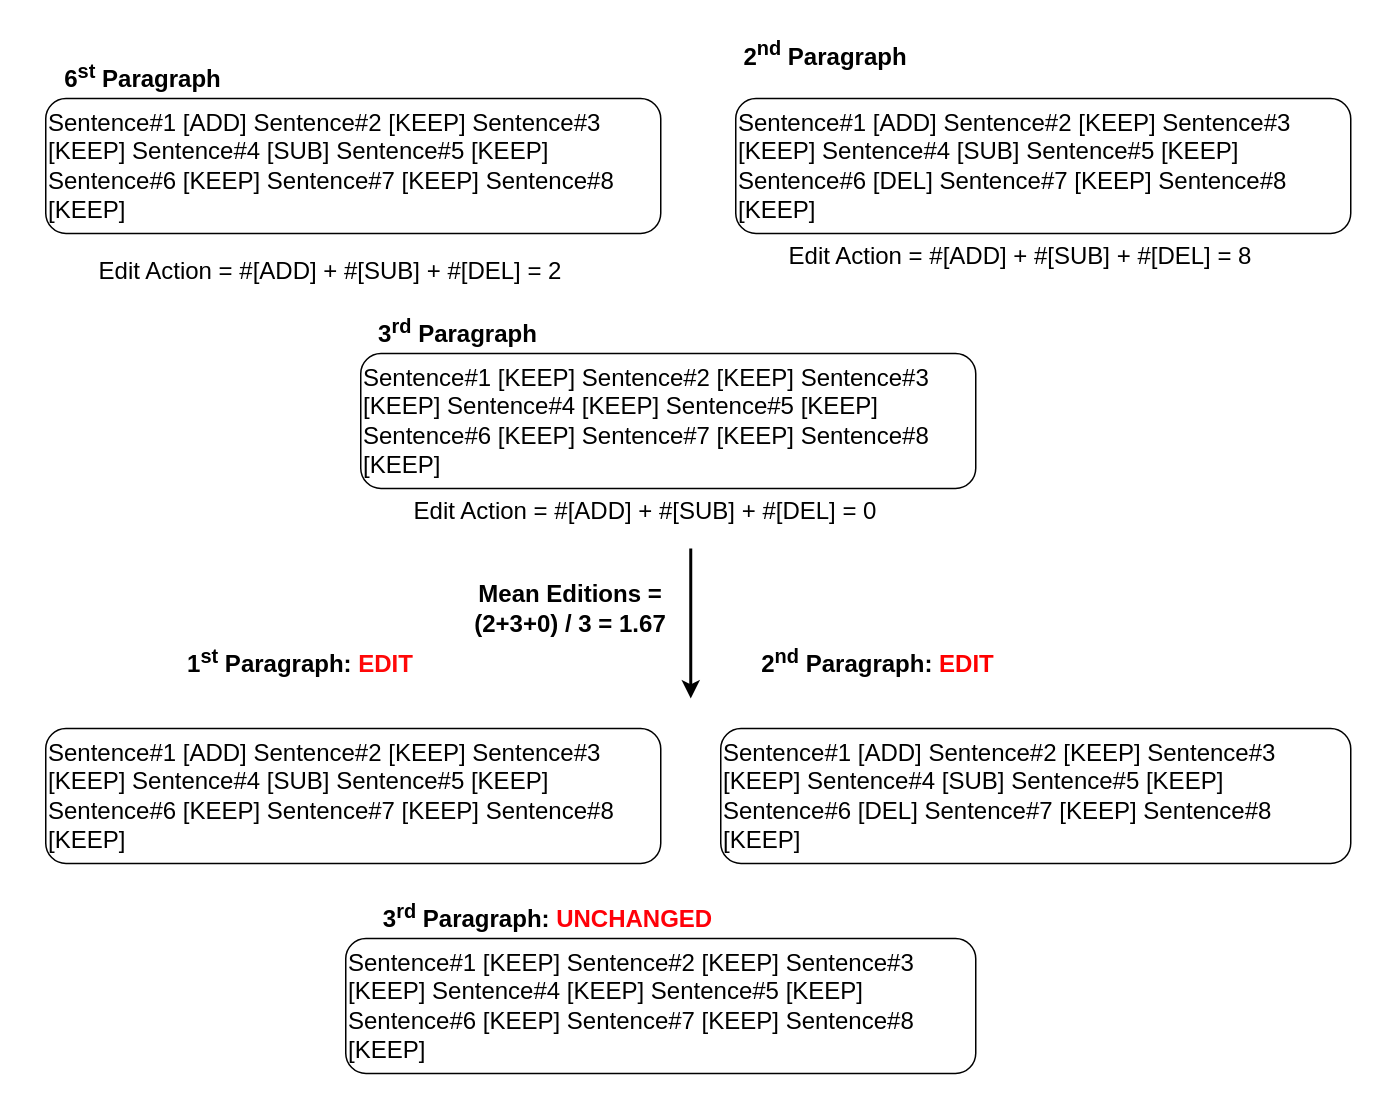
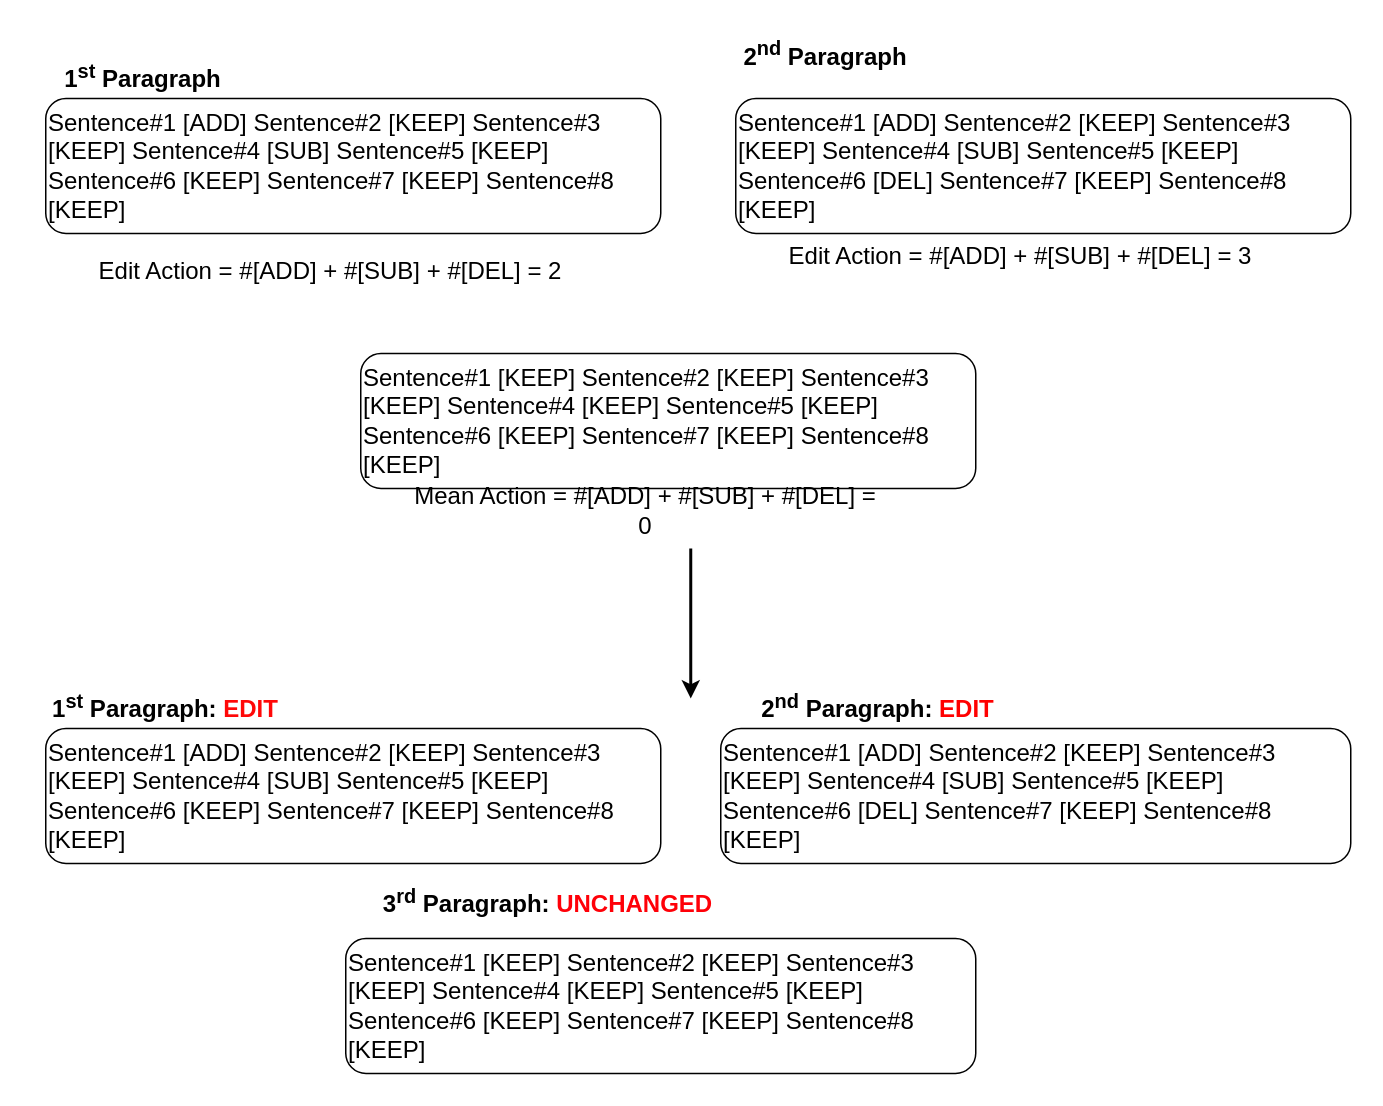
(143, 76) -> (143, 76)
(1021, 256) -> (1021, 256)
(458, 331) -> none
(646, 511) -> (646, 511)
(571, 608) -> none
(301, 661) -> (166, 706)
(878, 661) -> (878, 706)
(548, 916) -> (548, 901)
